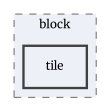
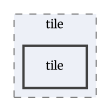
(55, 25) -> (55, 25)
